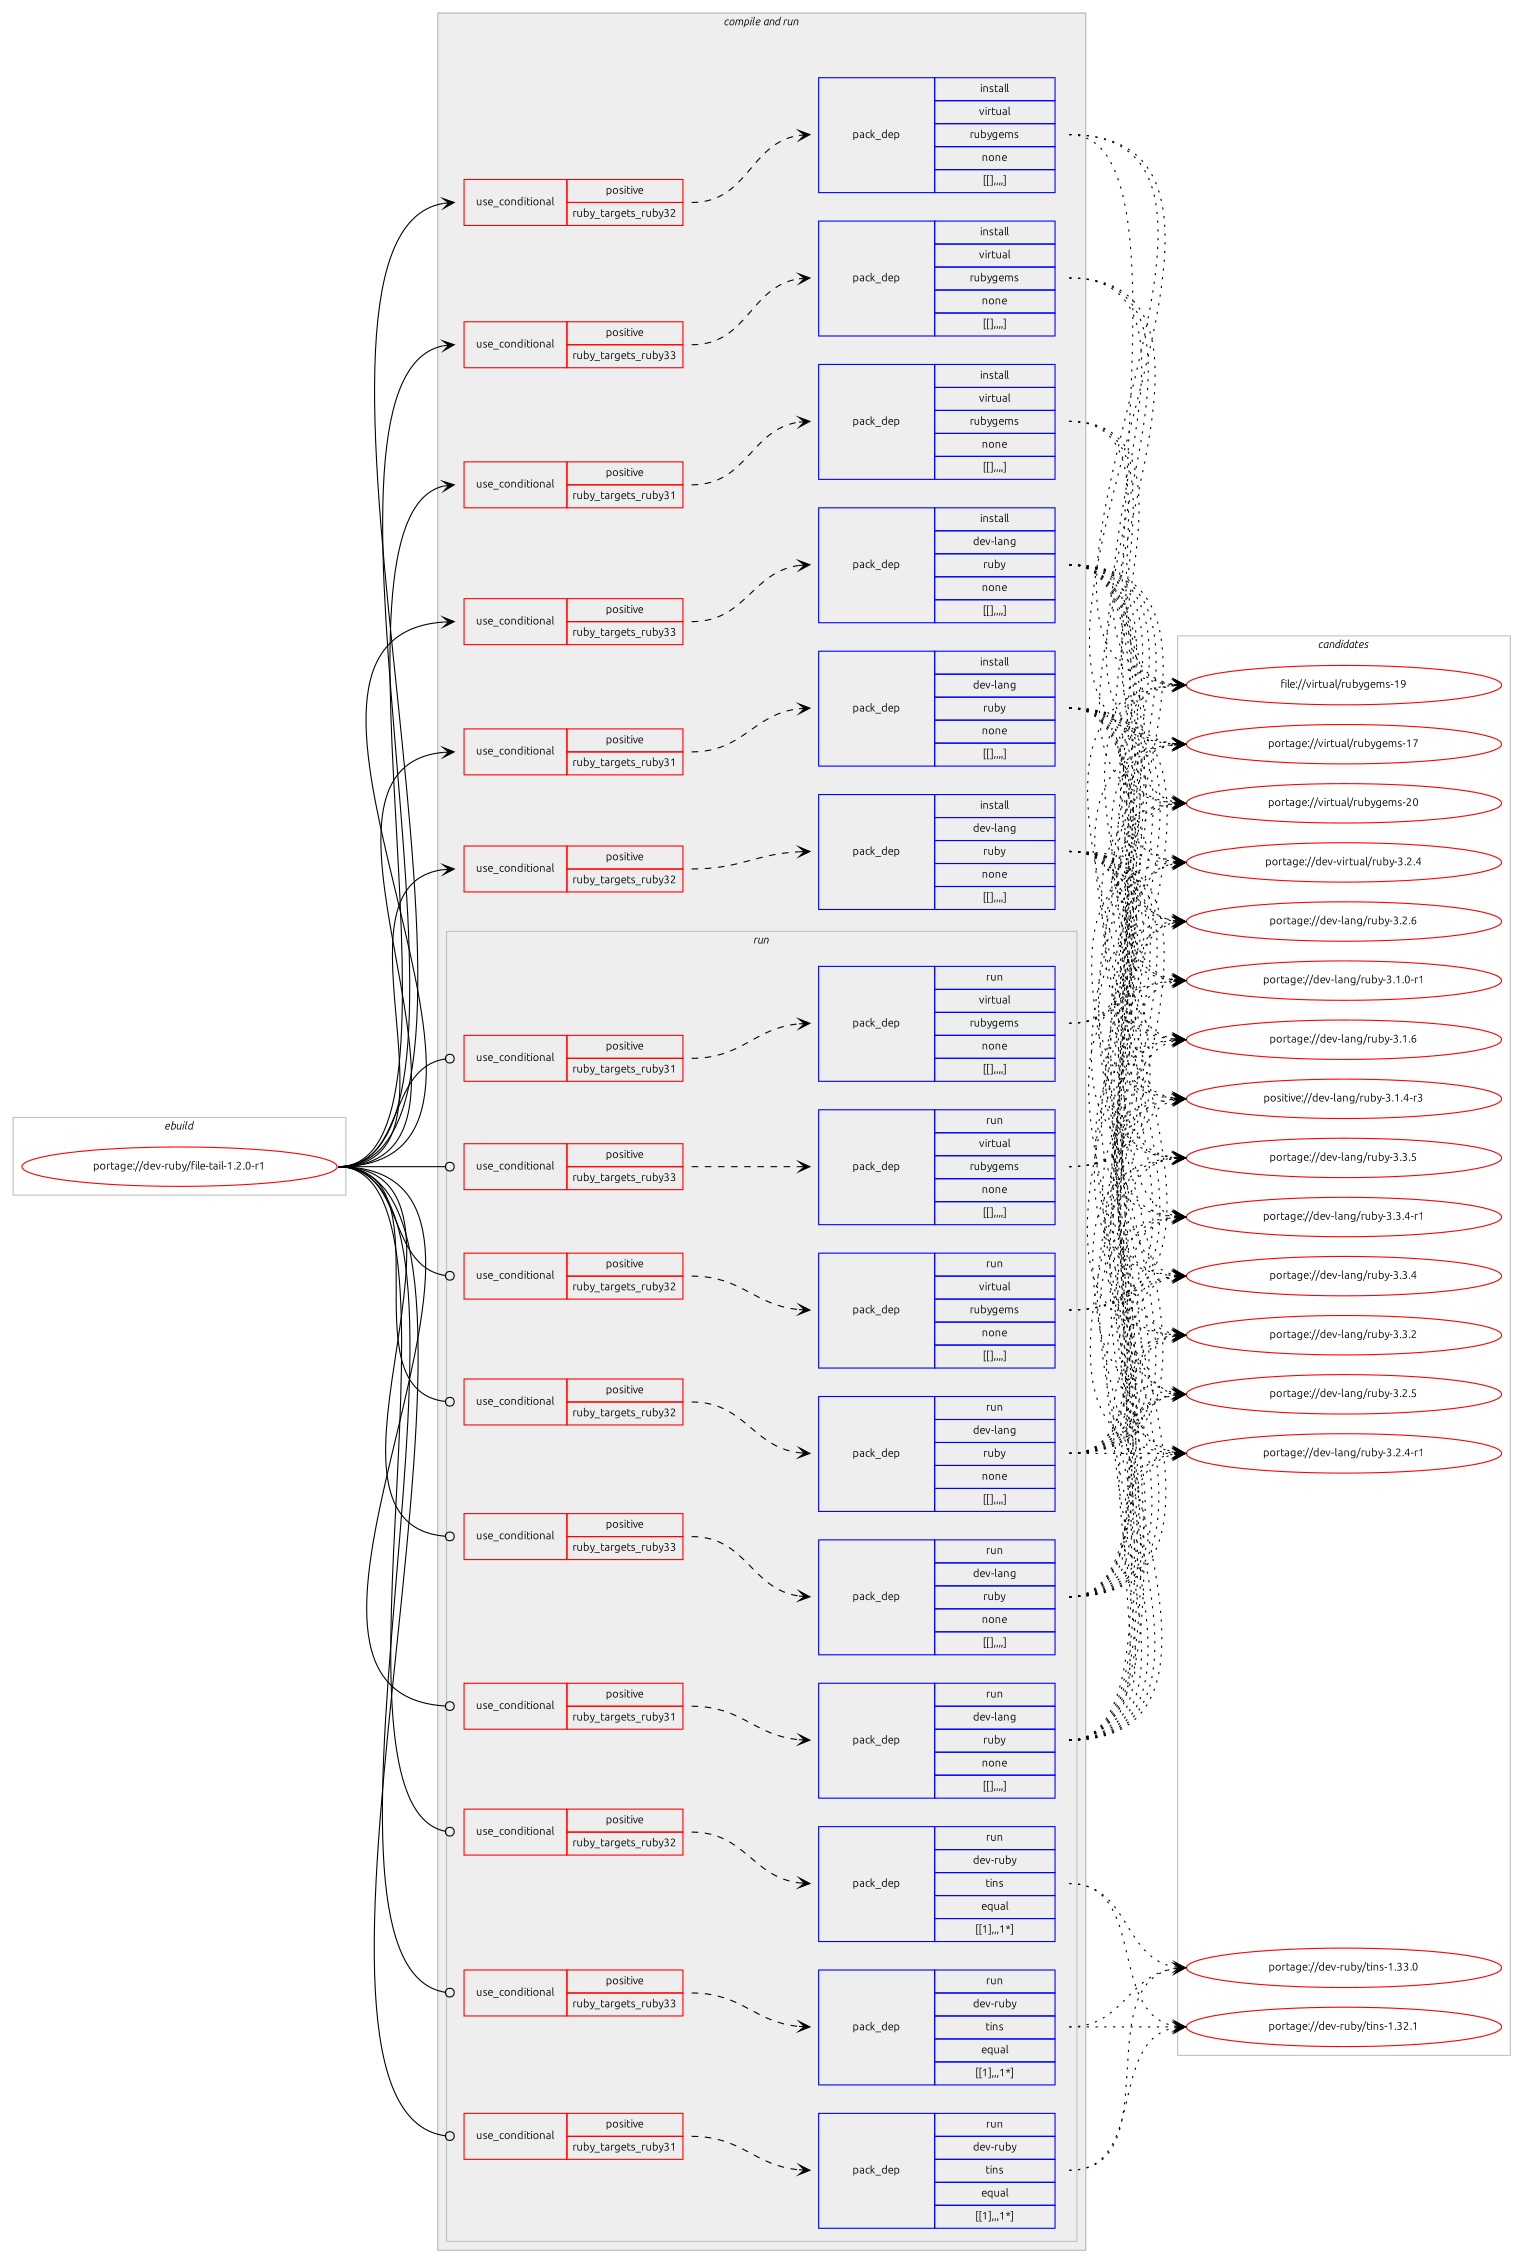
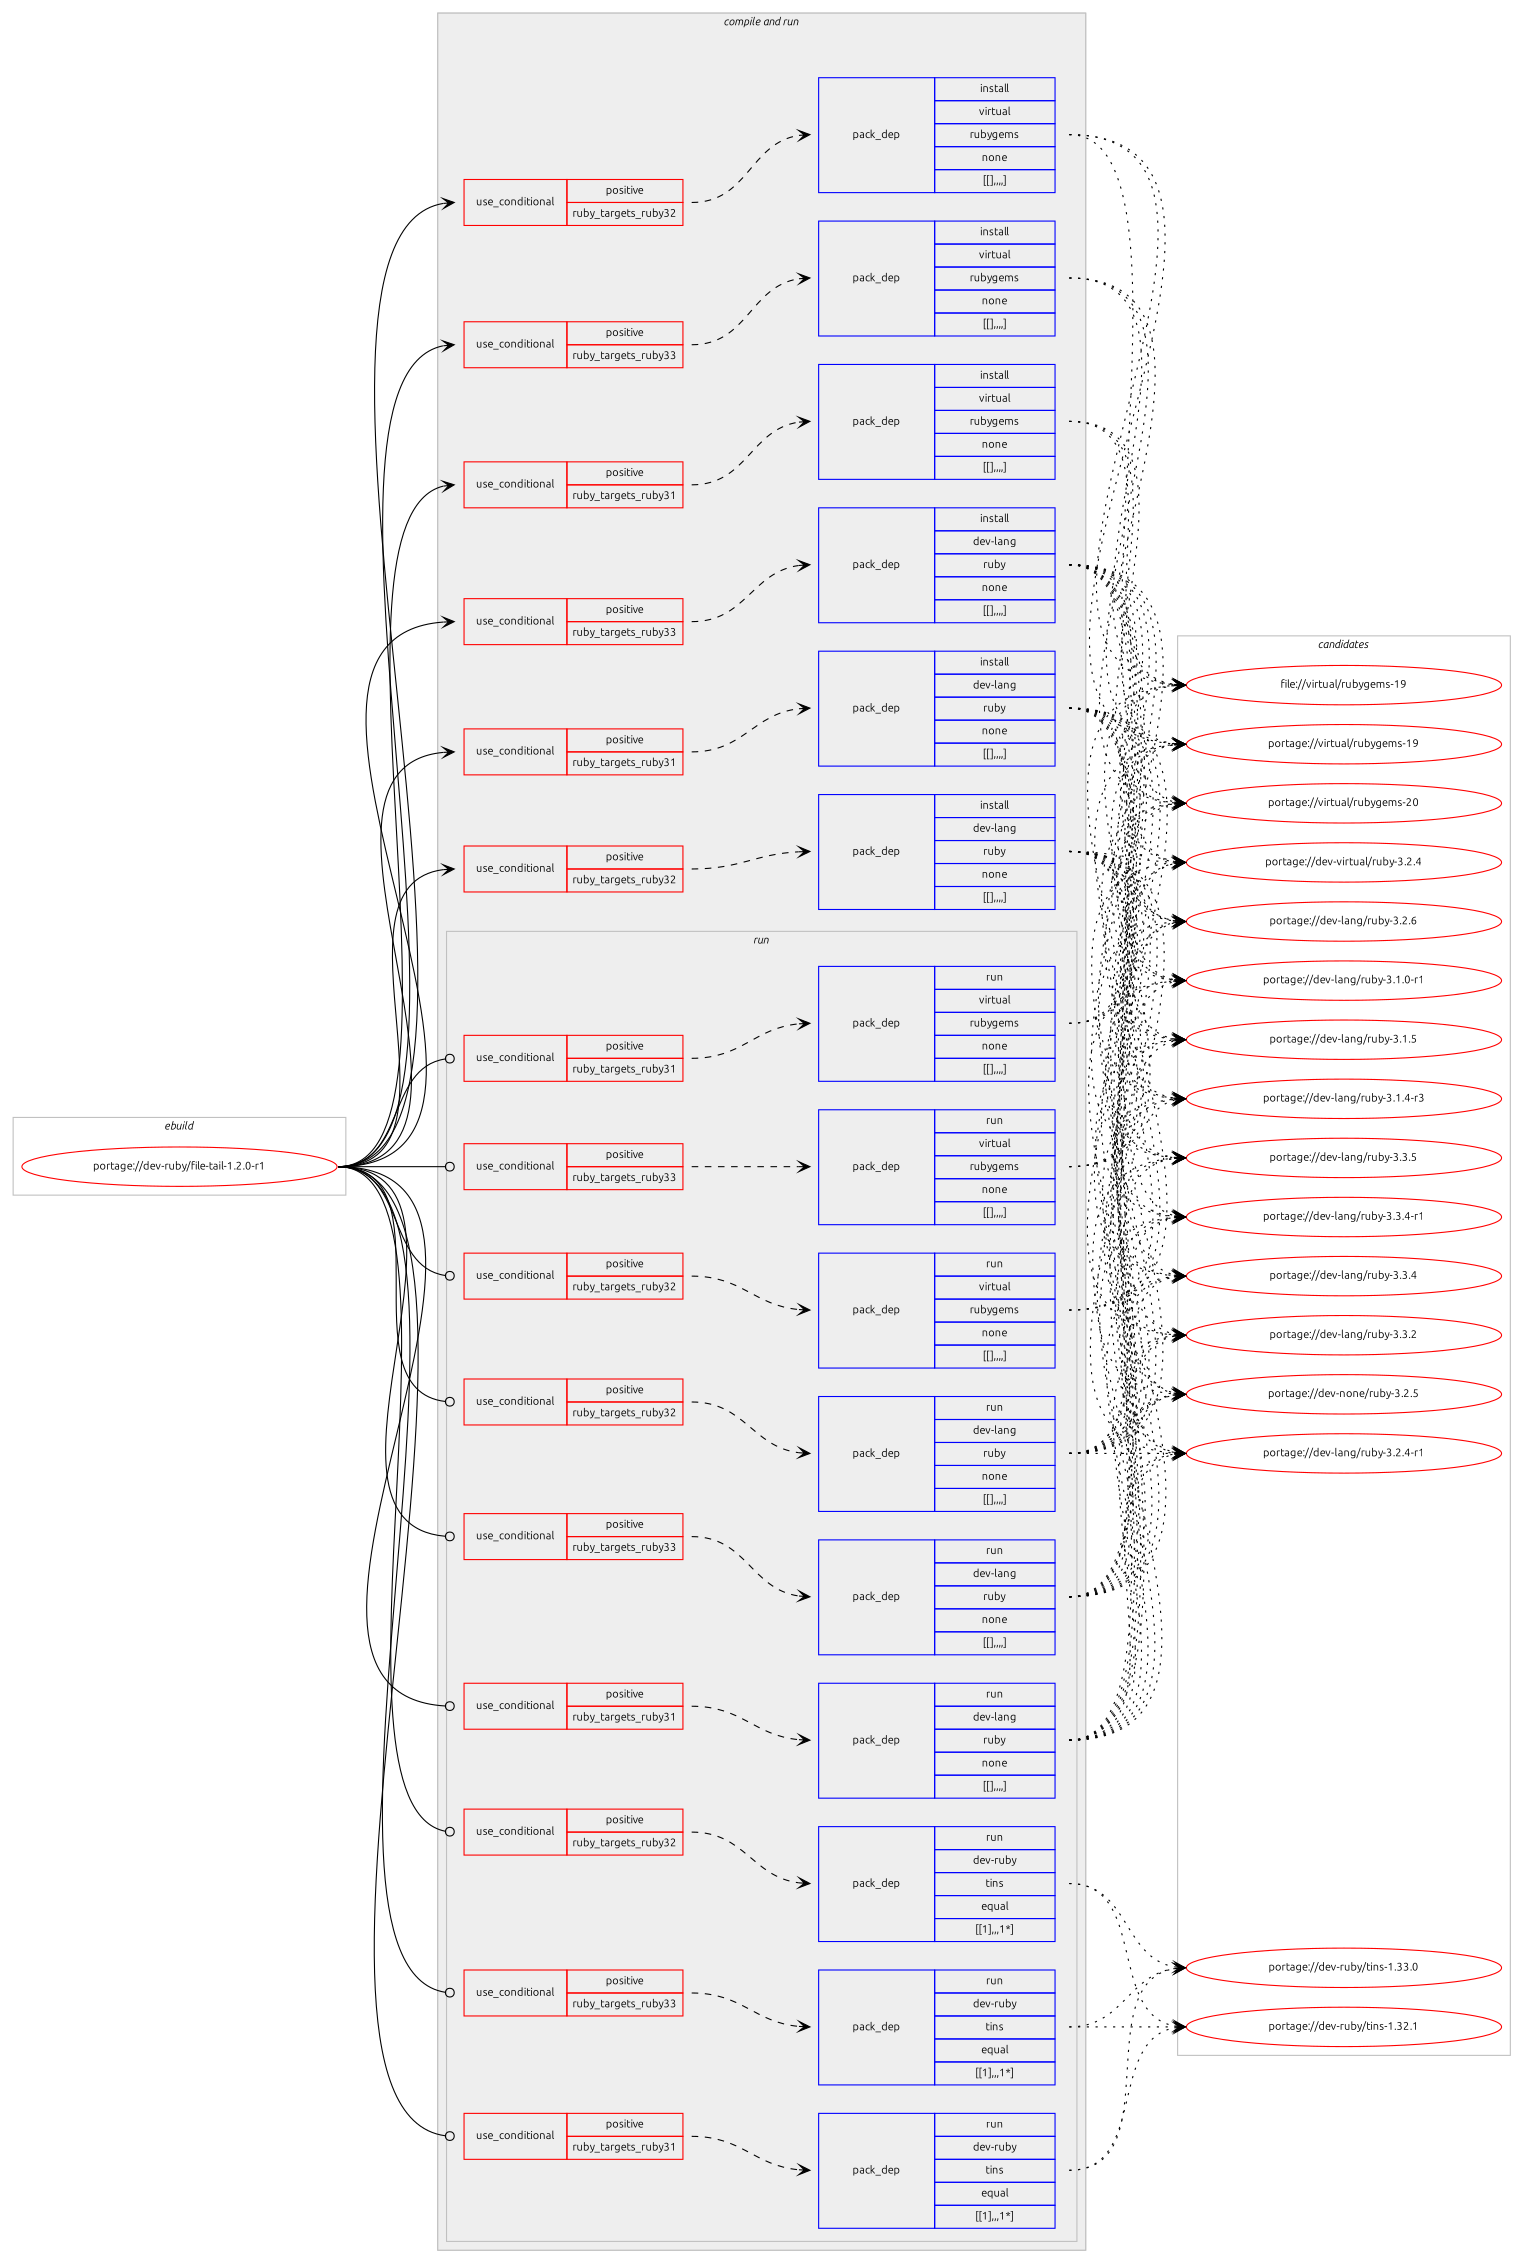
(1344, 744) -> (1344, 744)
(1344, 1040) -> (1344, 1040)
(1344, 1099) -> (1344, 1099)
(1344, 1394) -> (1344, 1394)
